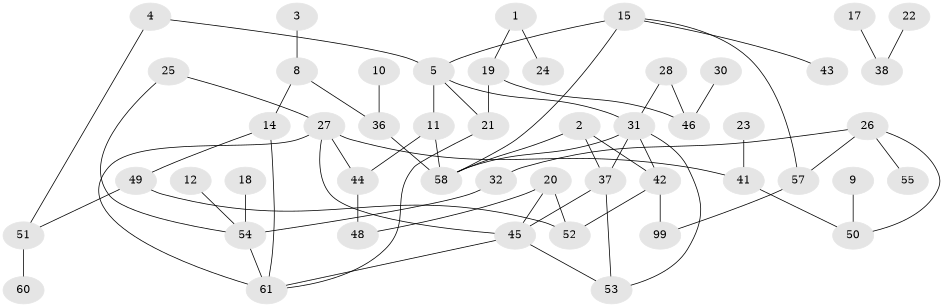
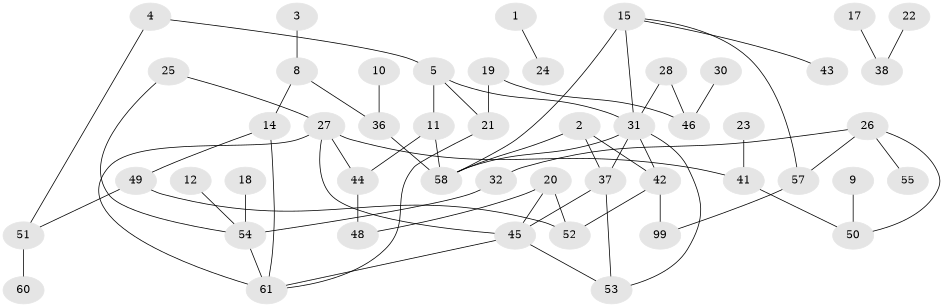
(534, 36) -> (629, 71)
(505, 39) -> none
